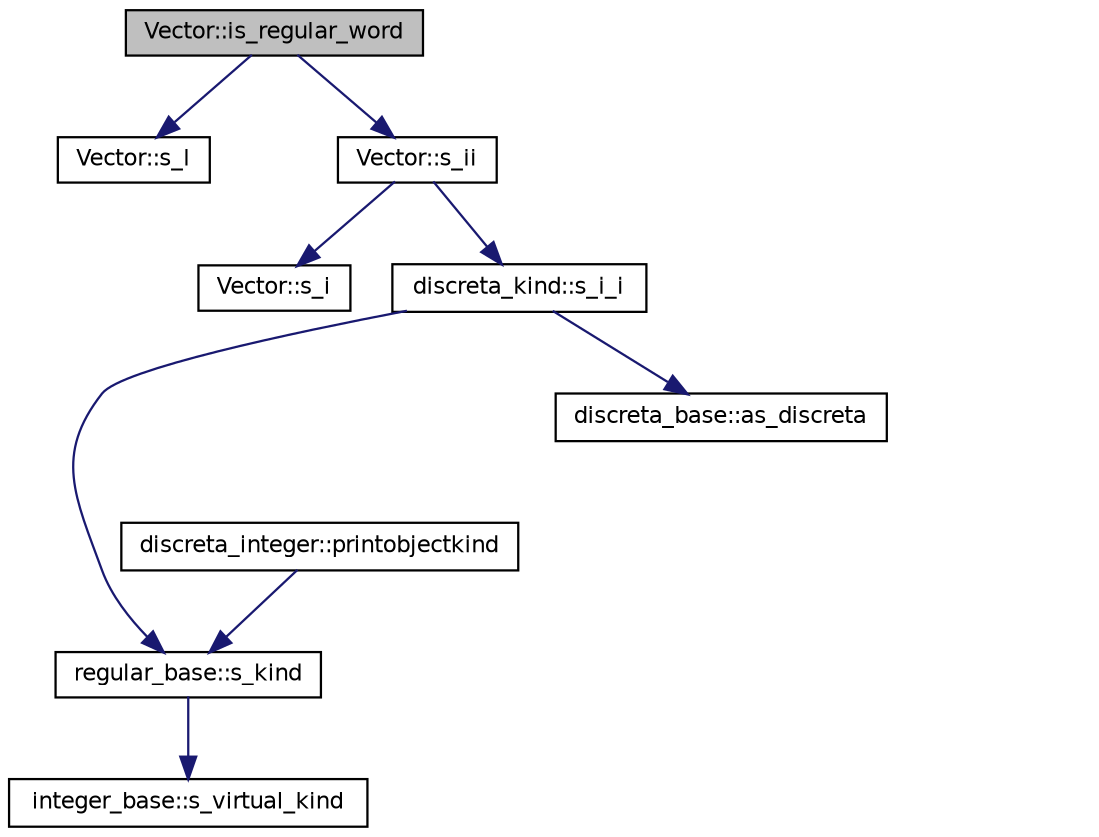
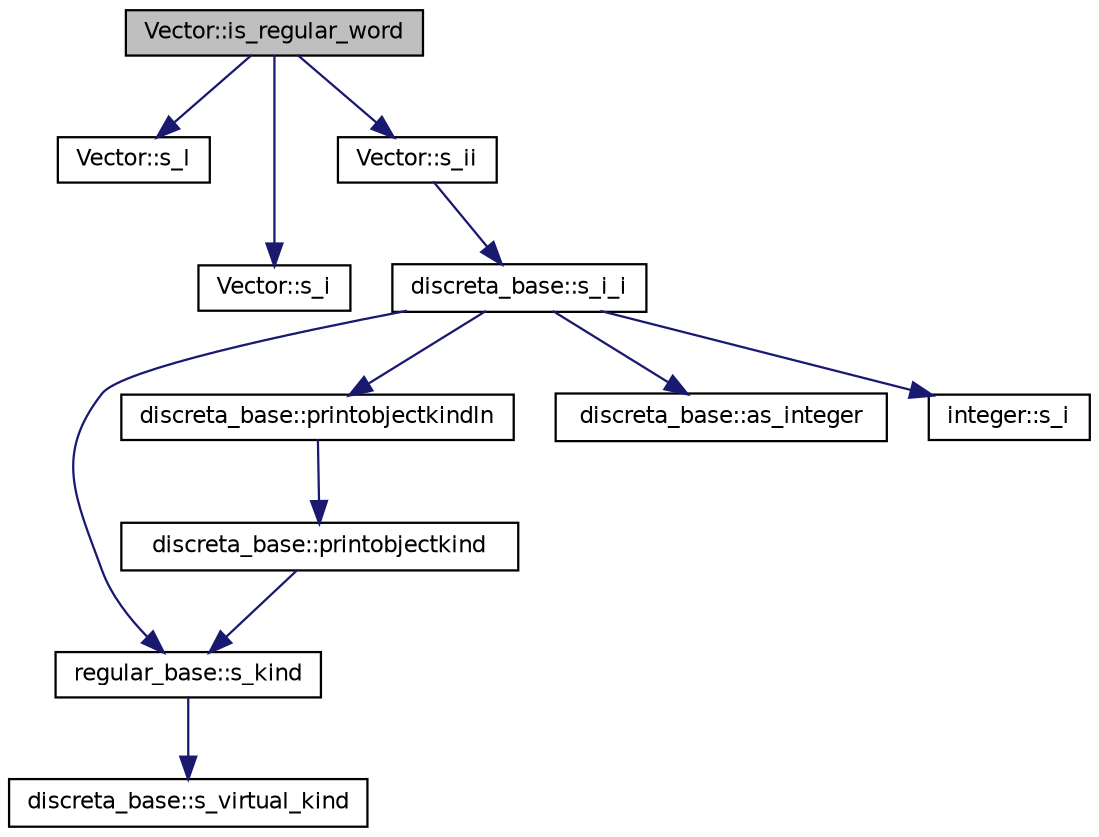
(355, 216) -> (274, 149)
(519, 288) -> (519, 288)
none -> (318, 417)
(721, 417) -> (721, 417)
none -> (1009, 417)
(320, 547) -> (320, 547)
(188, 803) -> (188, 803)
